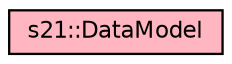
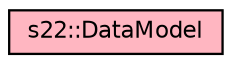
(116, 32) -> (116, 32)
